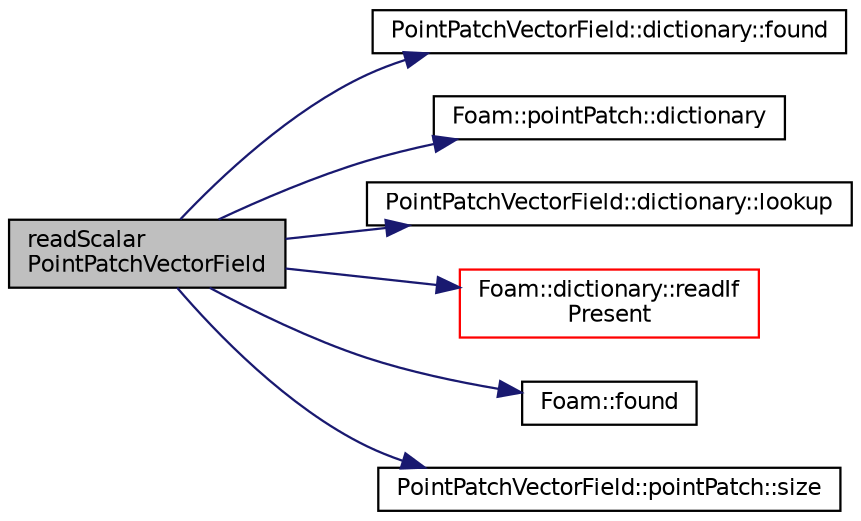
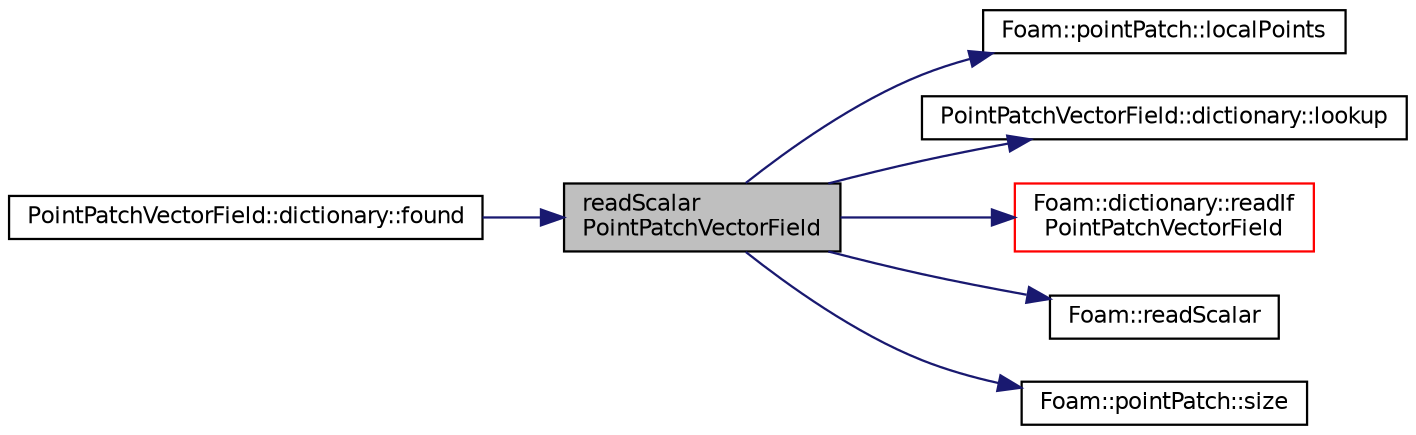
(609, 118) -> (1164, 32)
(284, 126) -> (512, 217)
(609, 304) -> (1164, 217)
(609, 403) -> (1164, 317)
(609, 489) -> (1164, 403)
